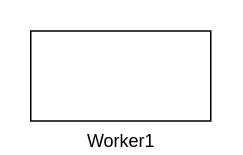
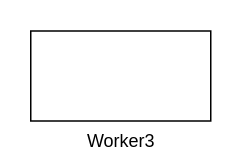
(122, 142) -> (122, 142)
